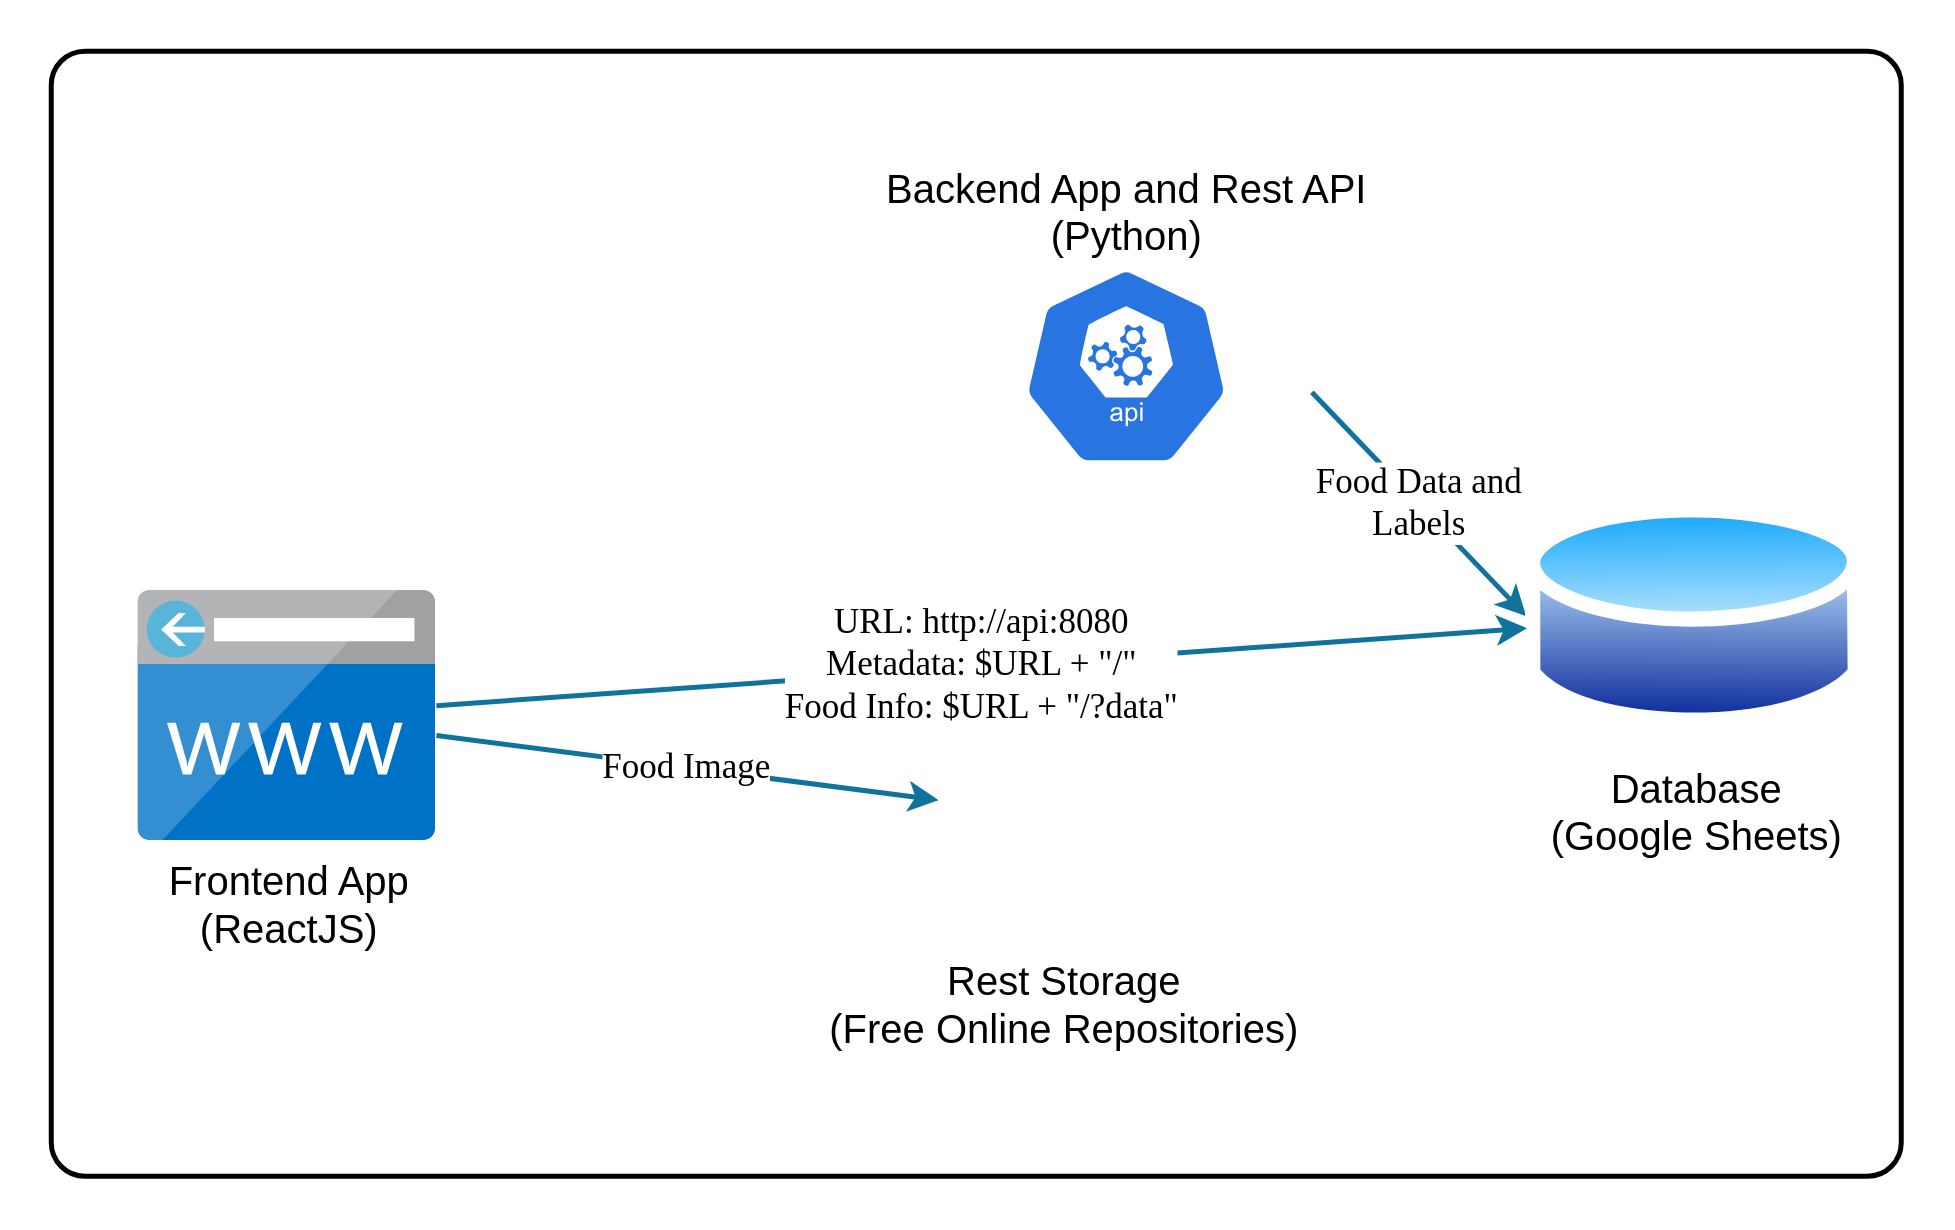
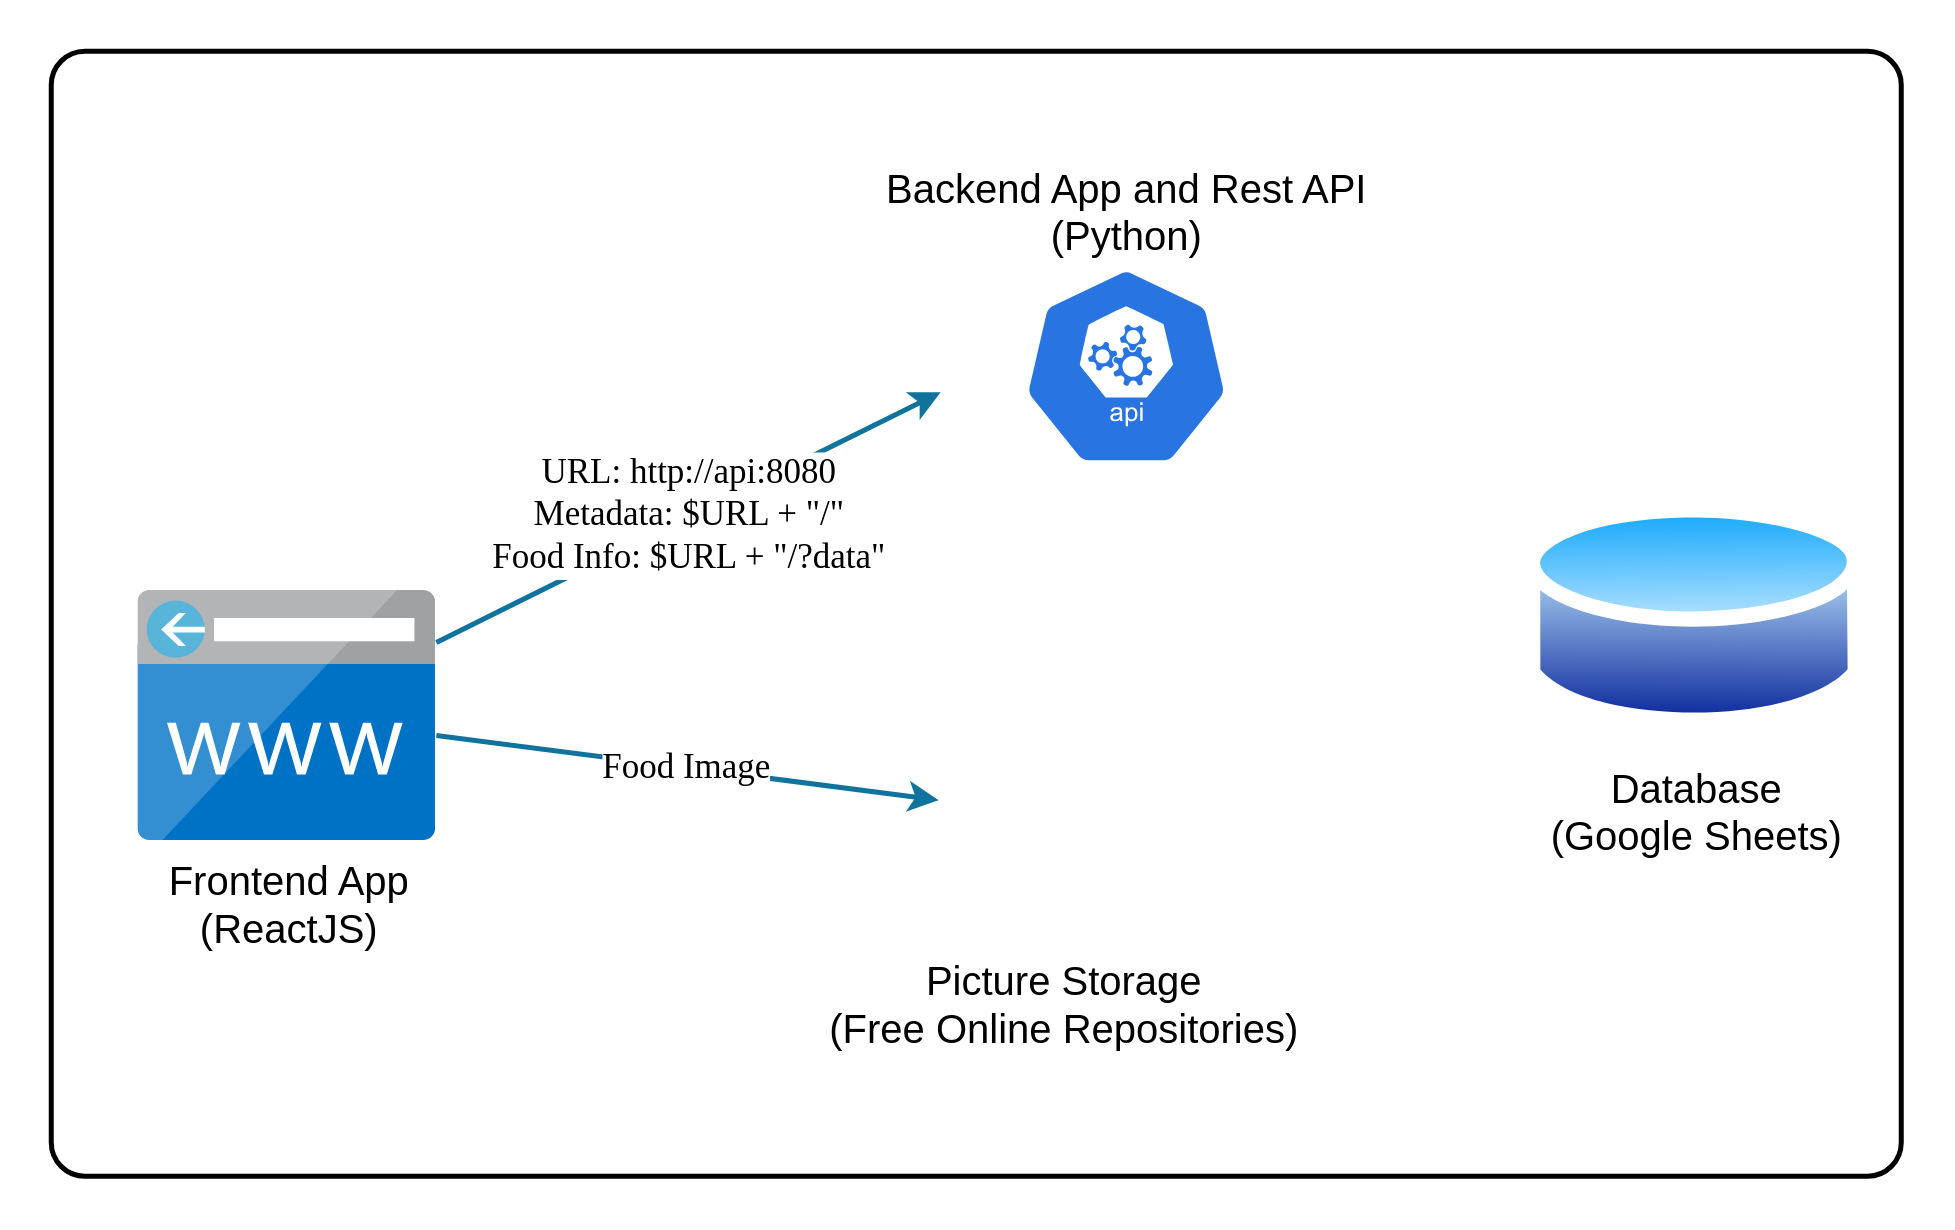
(1349, 431) -> none
(611, 693) -> (839, 443)
(1065, 1007) -> (1065, 1007)
